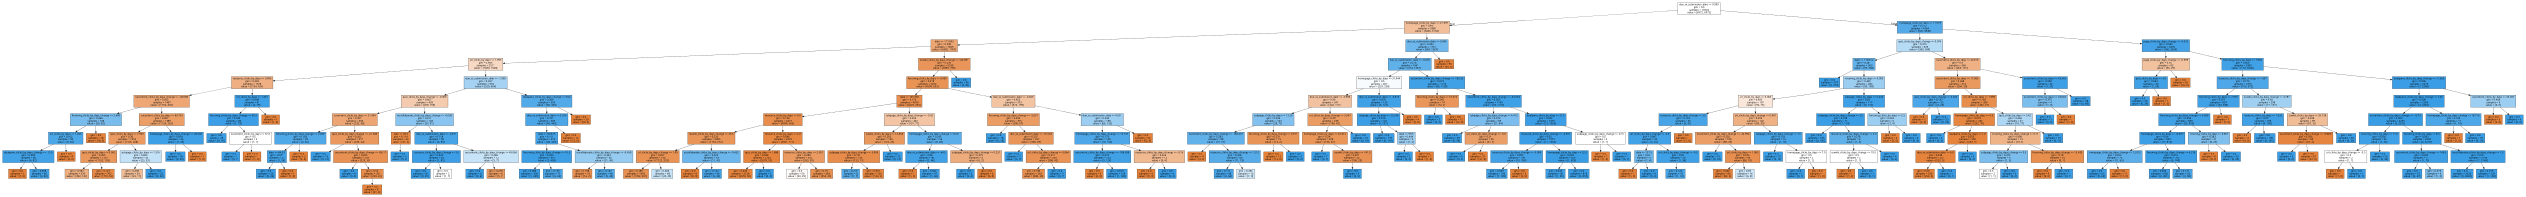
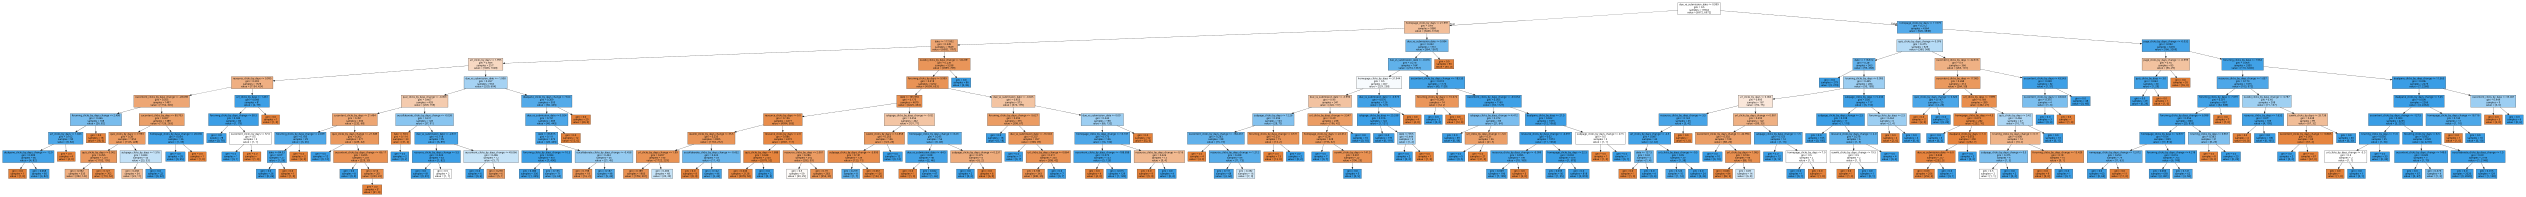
none -> (1698, 174)
